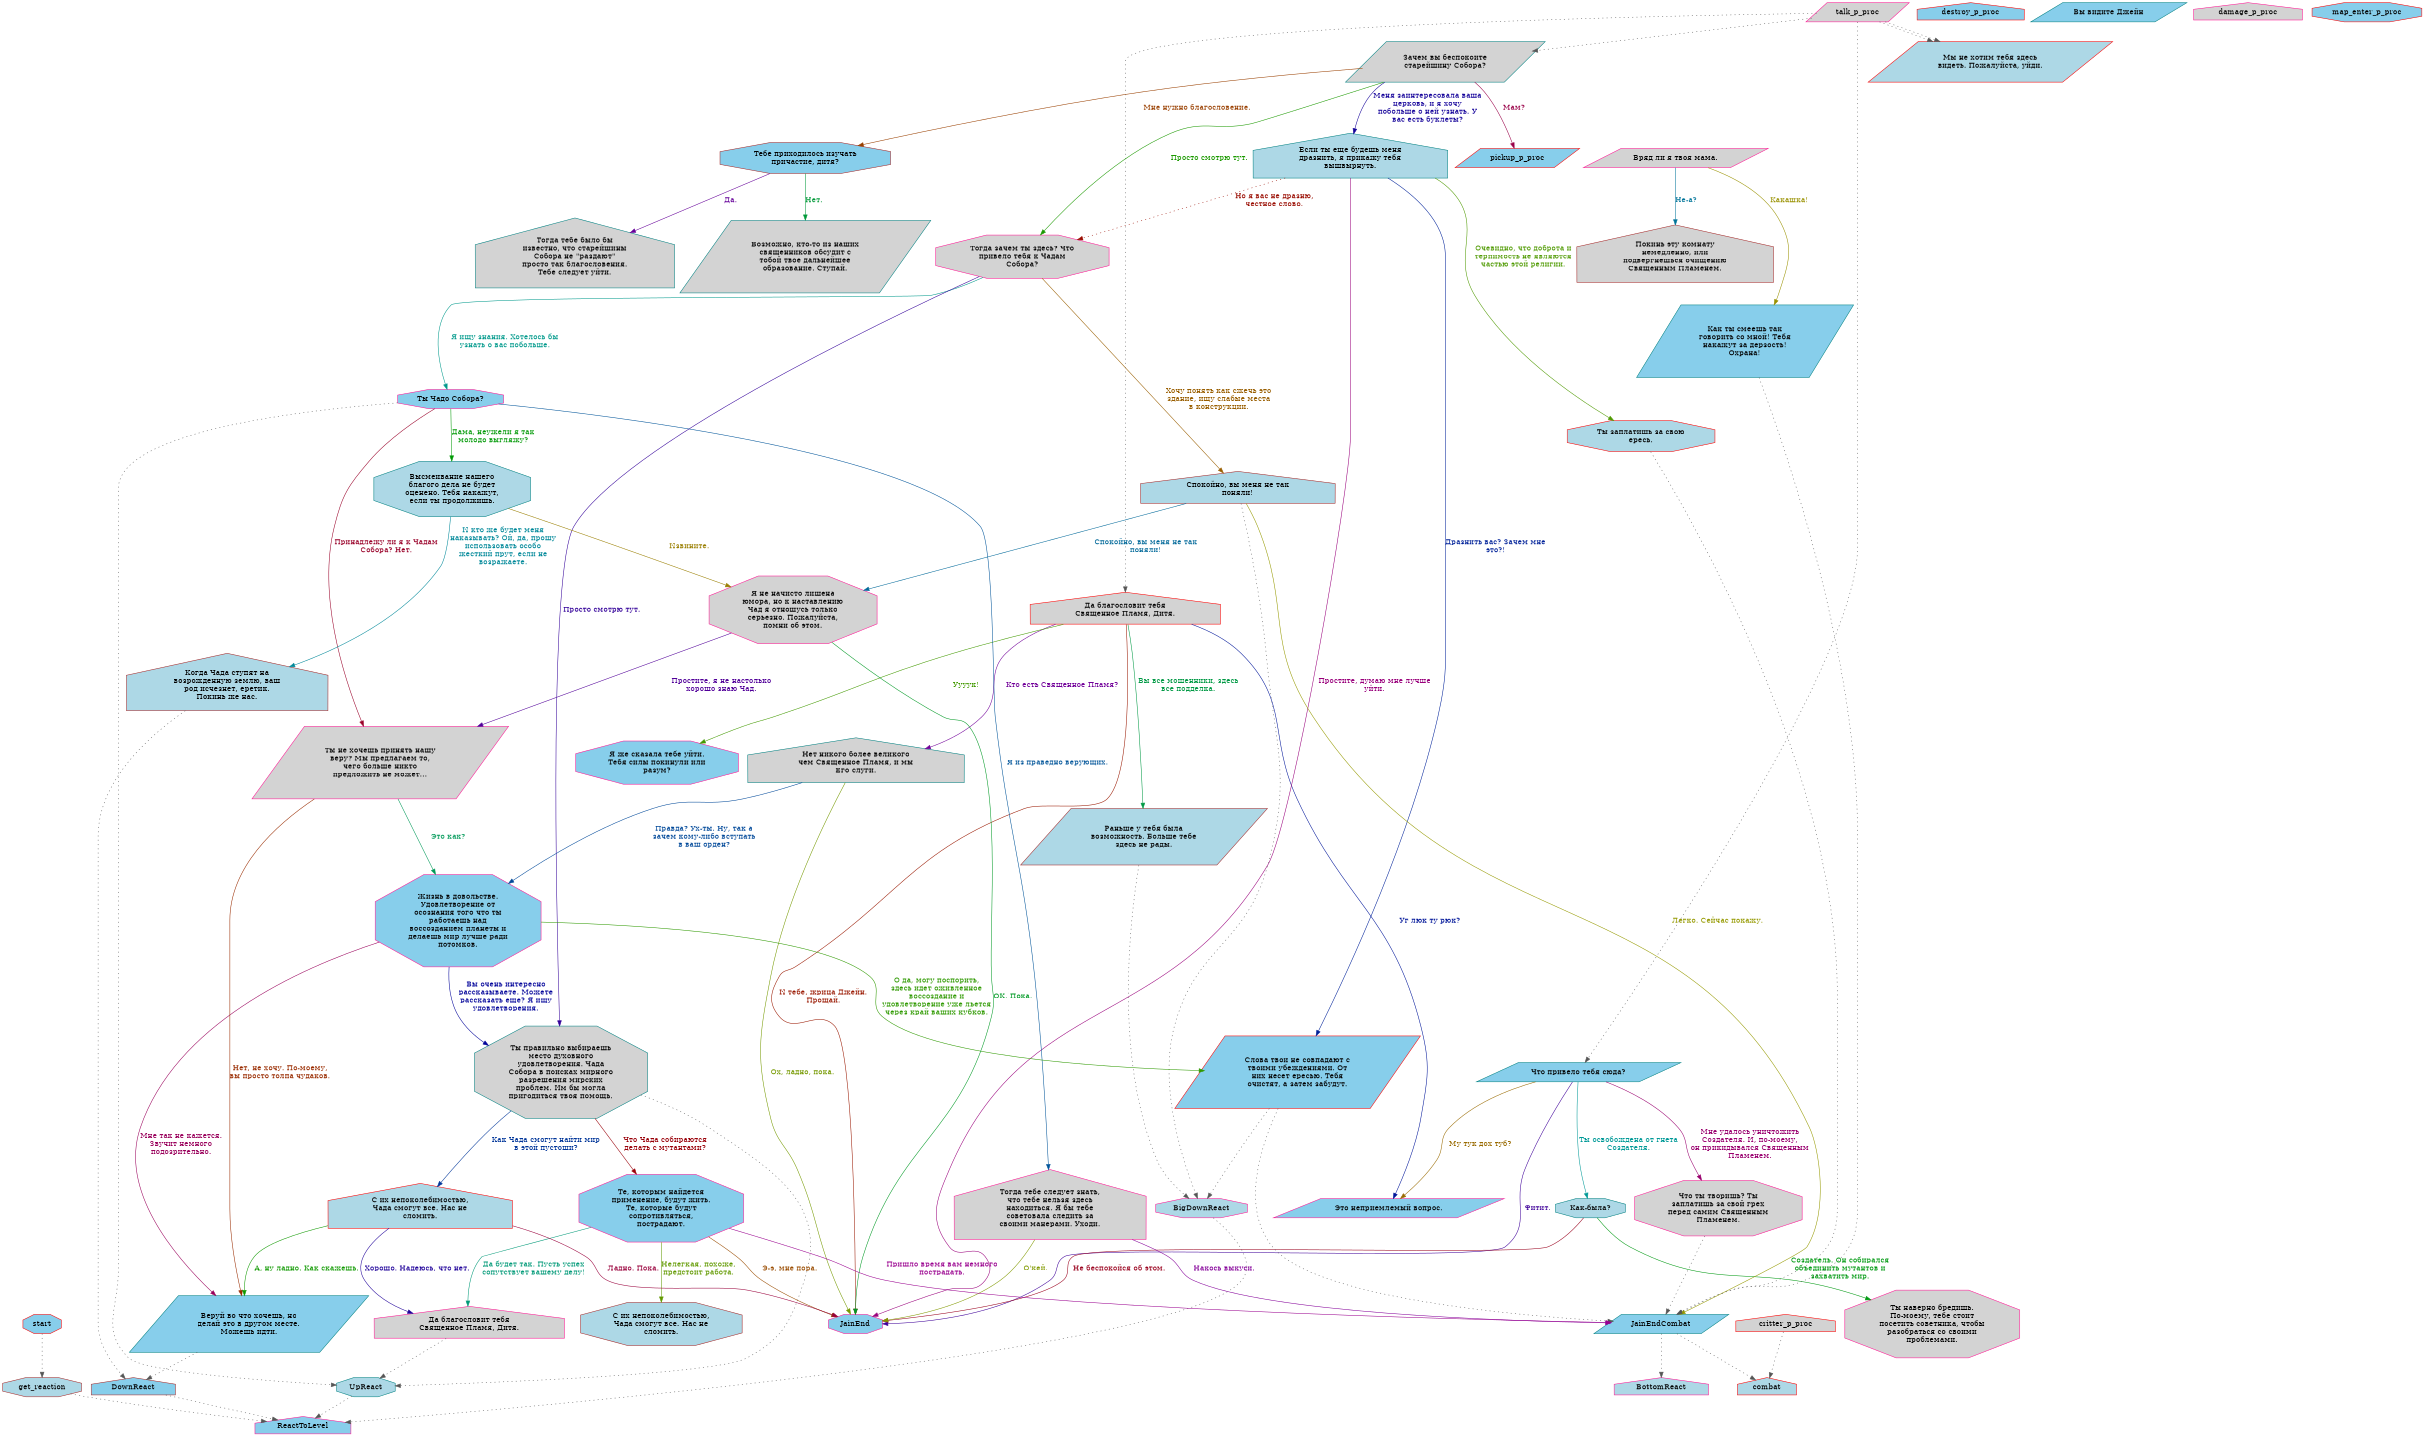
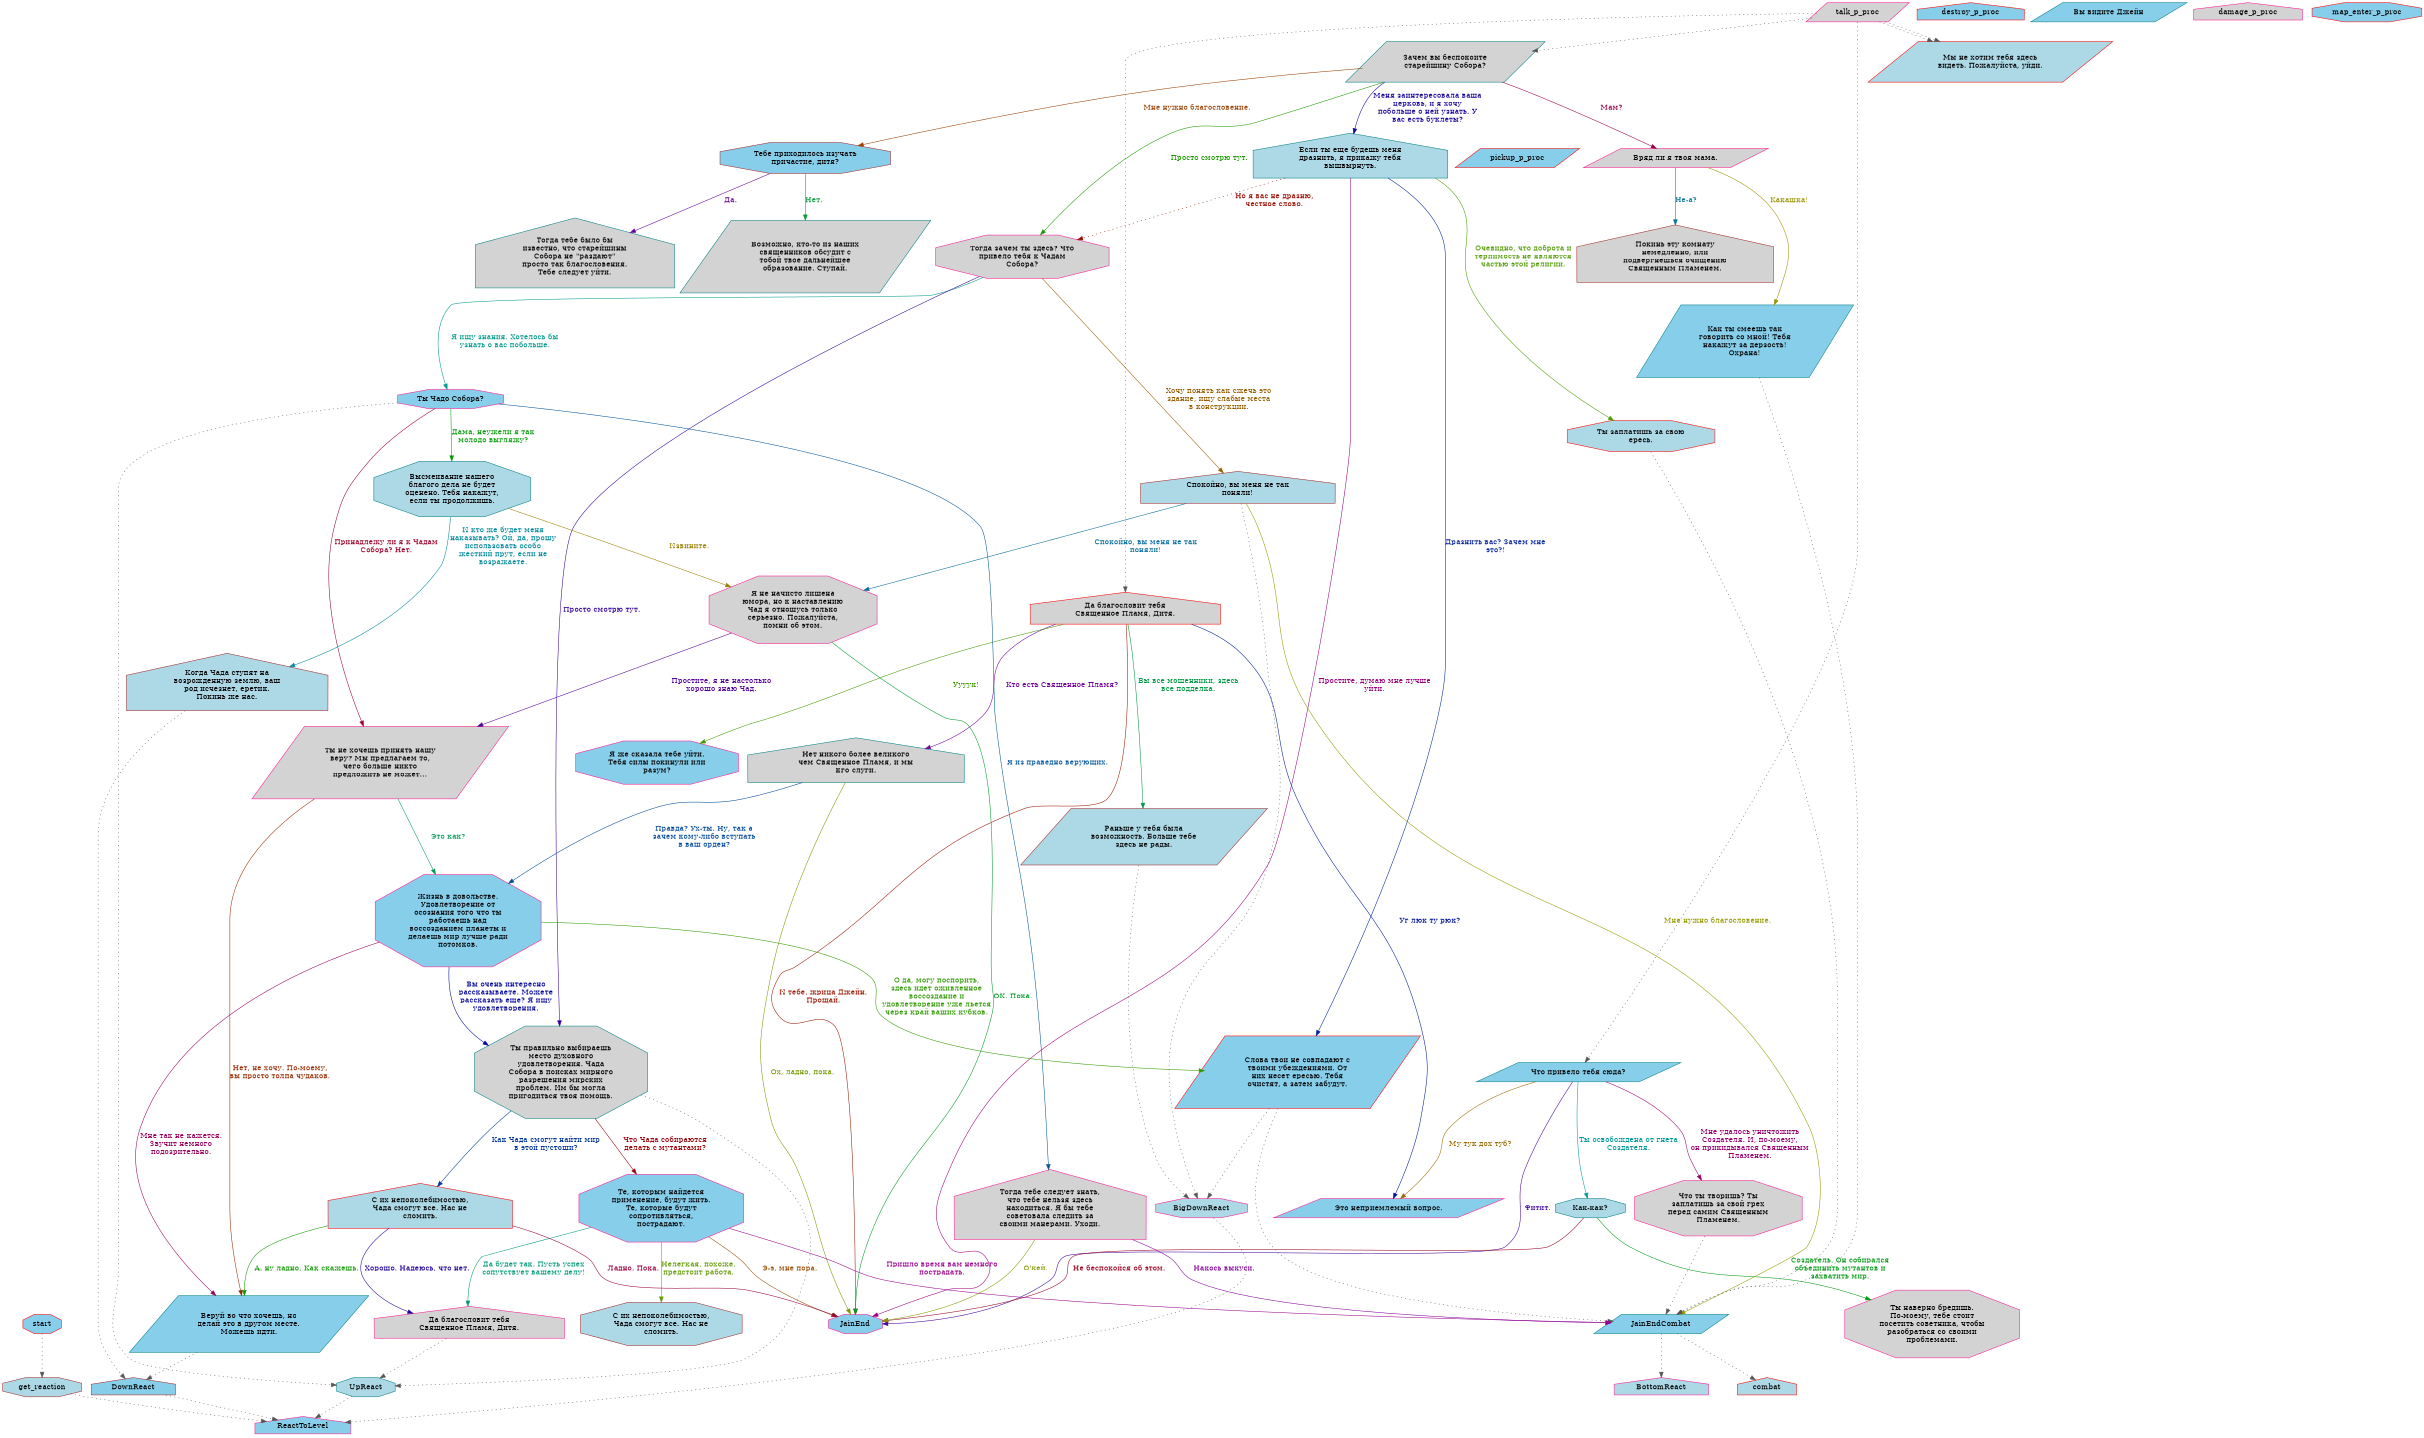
(1497, 110) -> (1578, 113)
(1718, 921) -> (1718, 921)
(1590, 1208) -> (1590, 1208)
(1786, 1324) -> none
